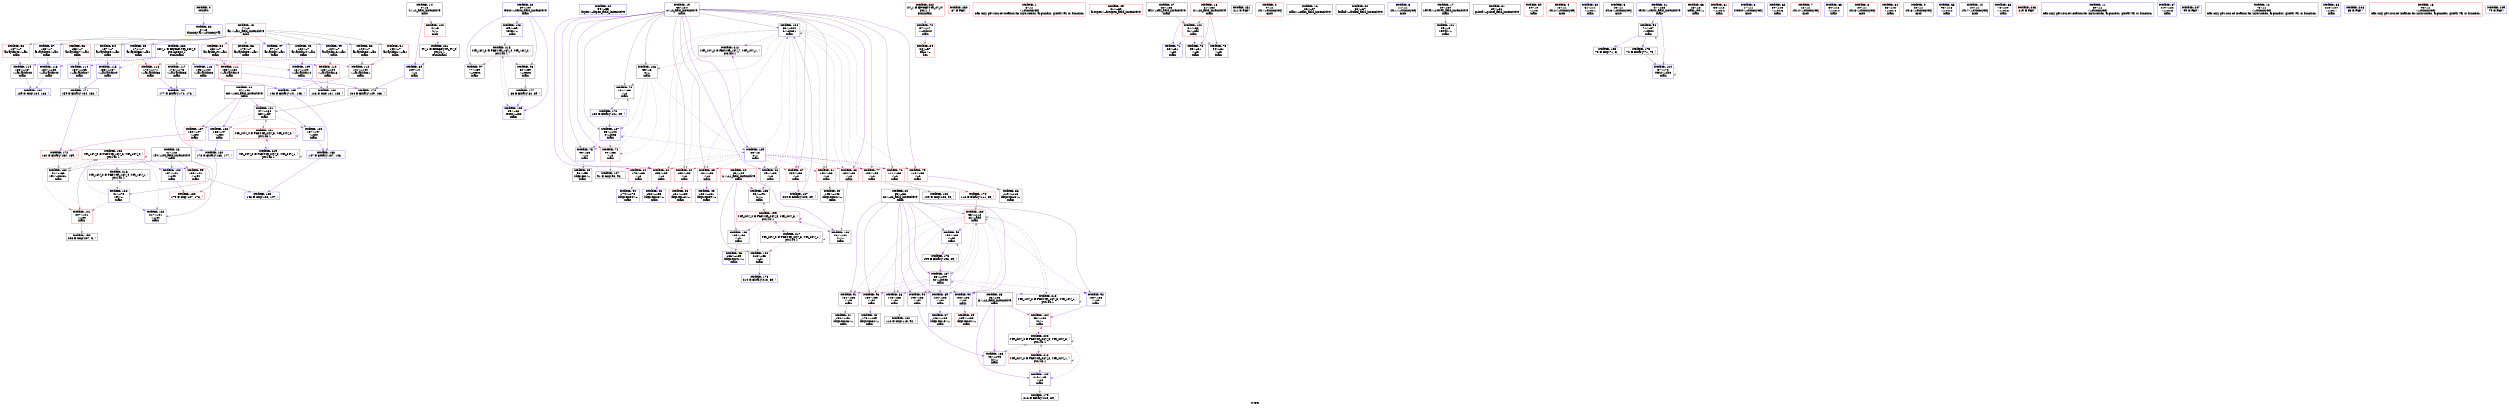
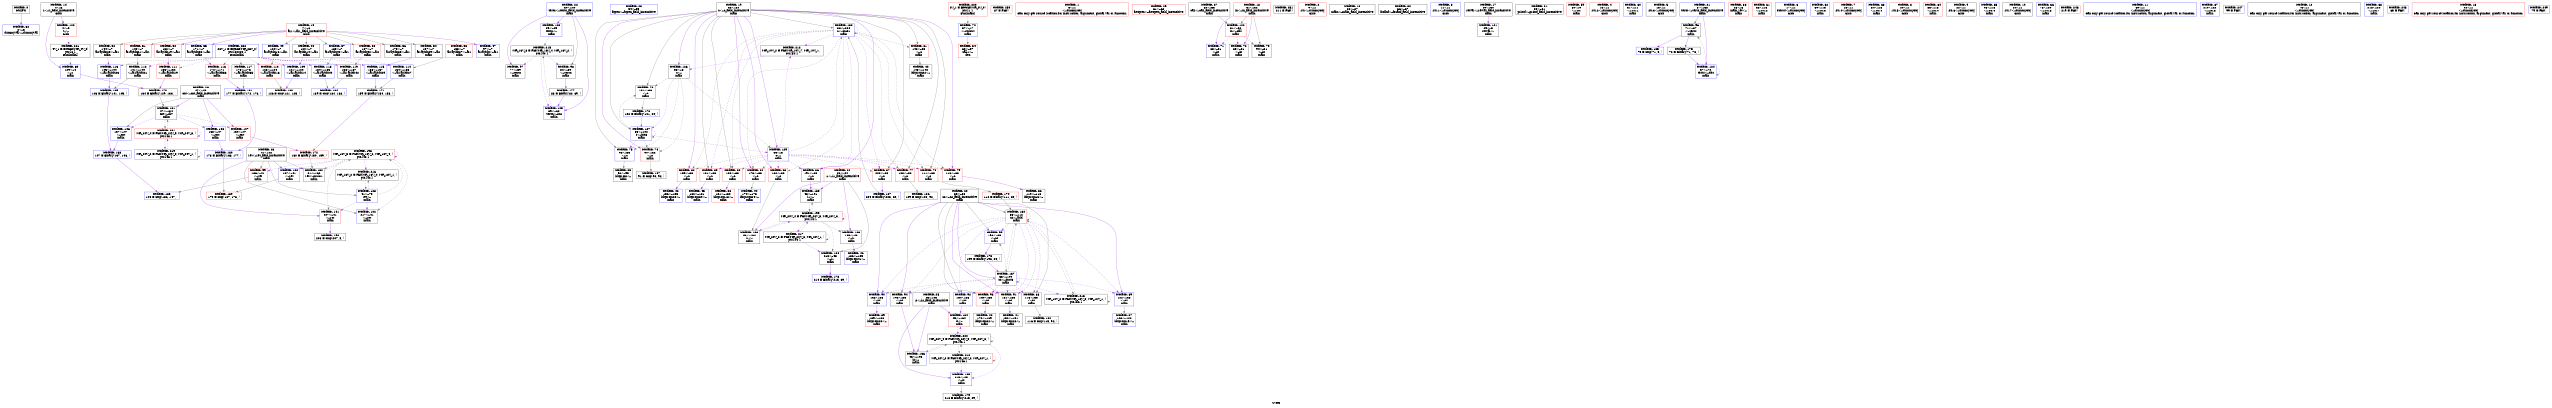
(363, 60) -> (108, 60)
(790, 163) -> none
